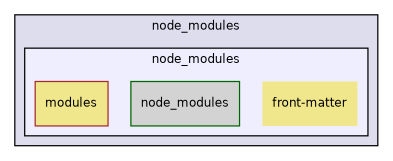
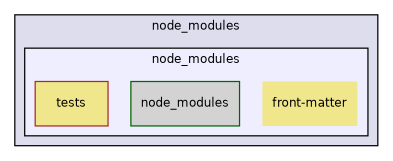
(72, 104) -> (72, 104)
